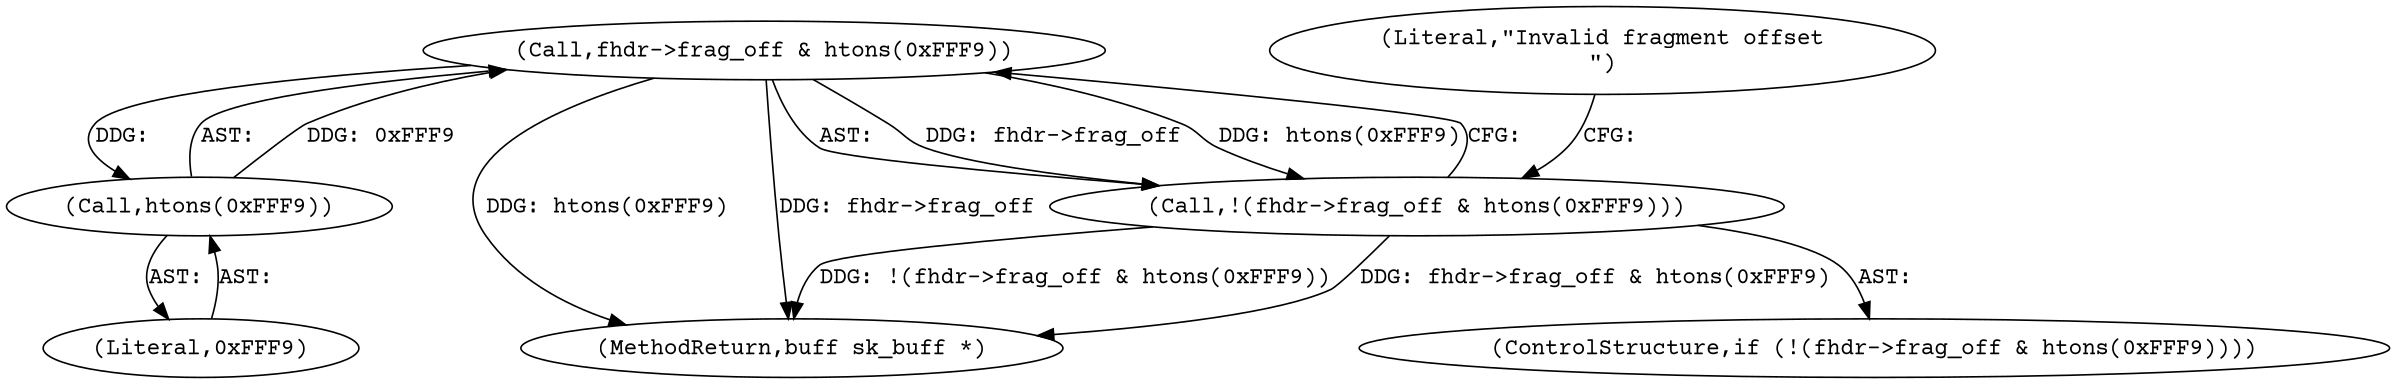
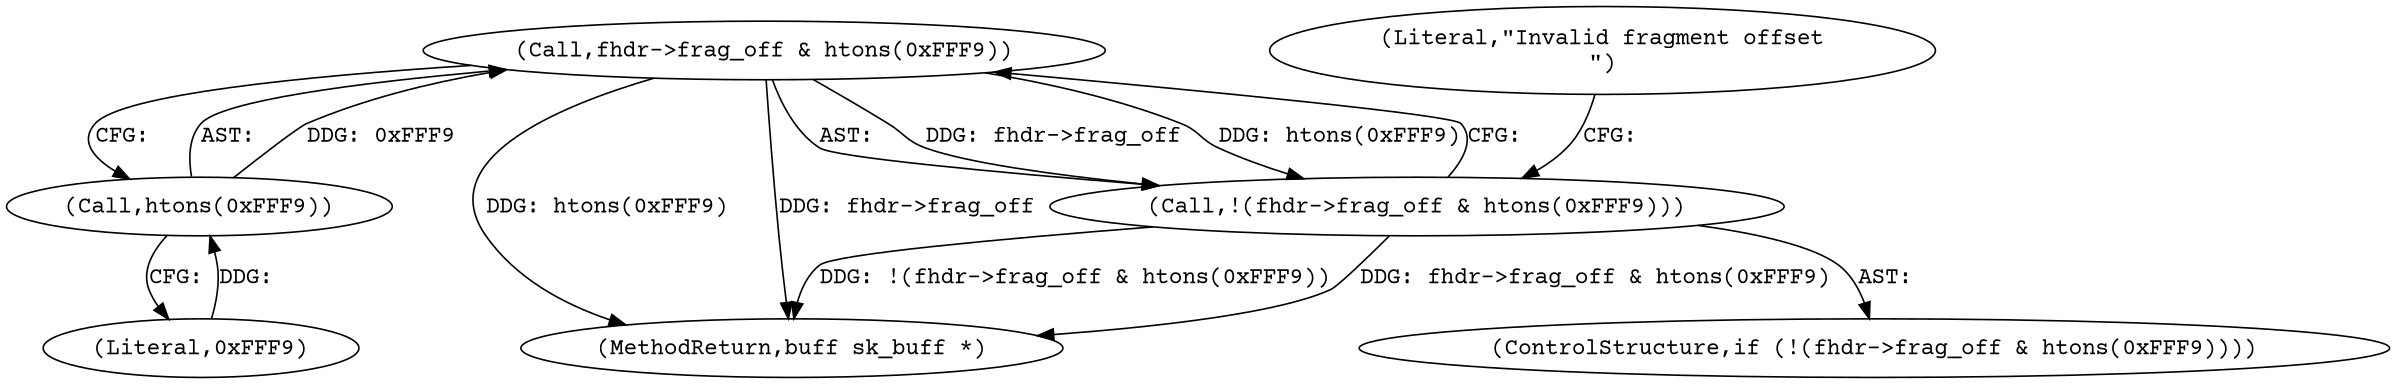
(129, 136) -> (129, 136)
(183, 277) -> (183, 277)
(253, 277) -> (253, 277)
